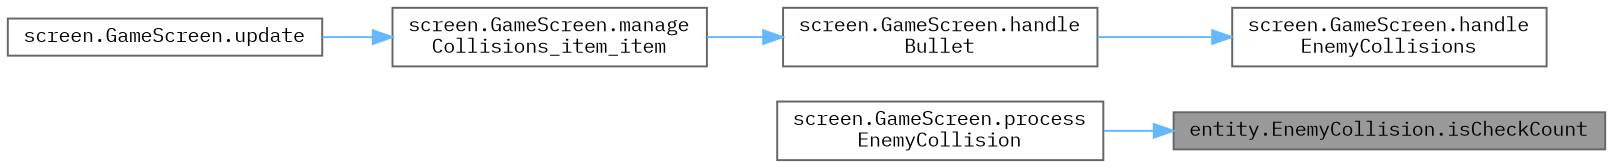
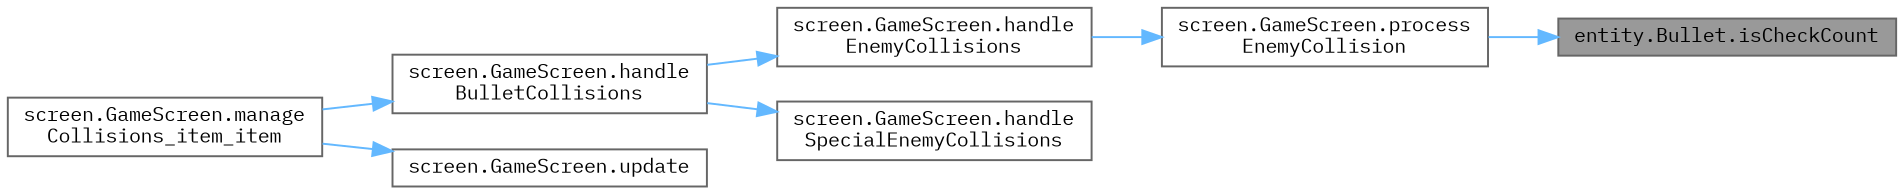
(348, 37) -> (348, 146)
(940, 37) -> (550, 84)
none -> (1117, 37)
none -> (934, 131)
(1389, 131) -> (1727, 37)
